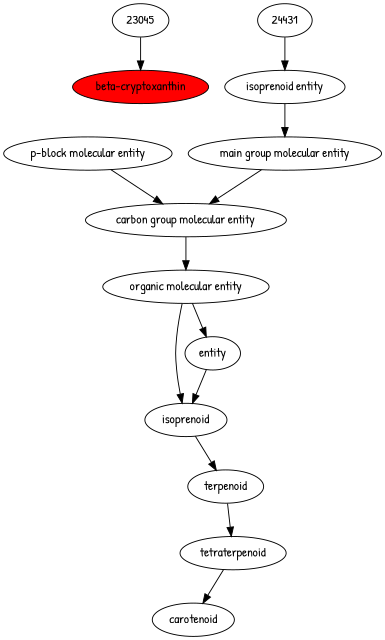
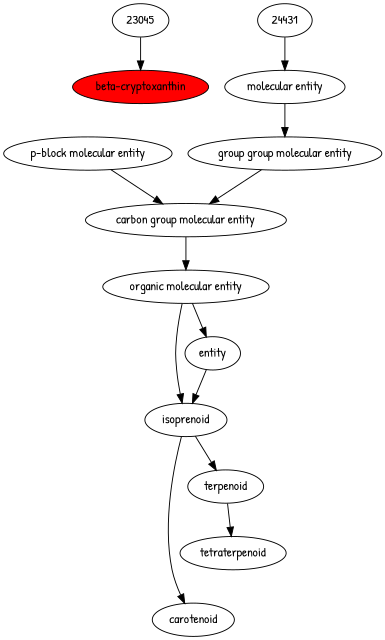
(285, 87) -> (285, 87)
(285, 154) -> (285, 154)
(216, 582) -> (169, 516)
